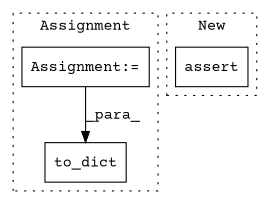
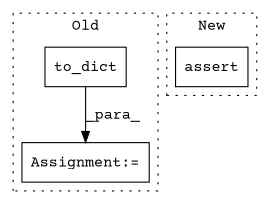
(86, 26) -> (86, 26)
(86, 109) -> (86, 109)
